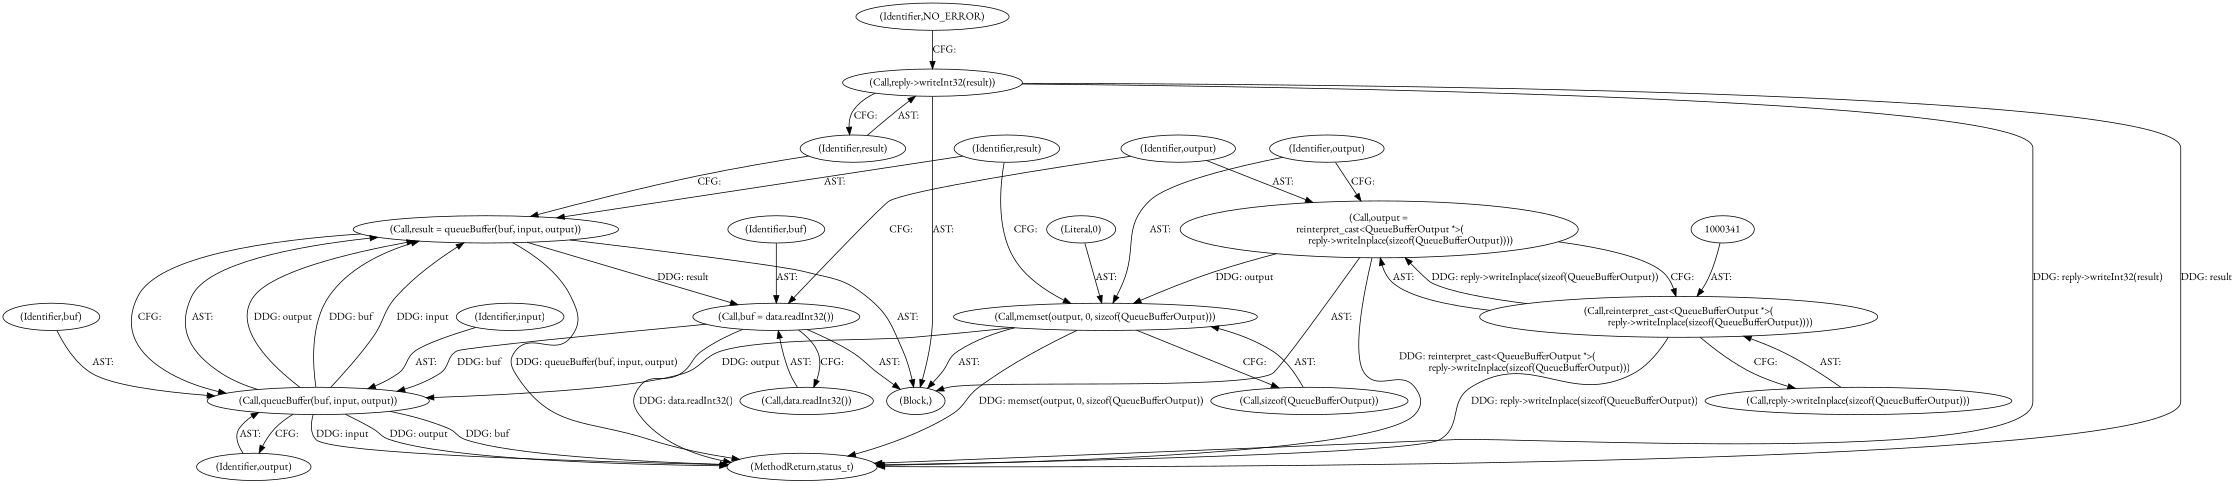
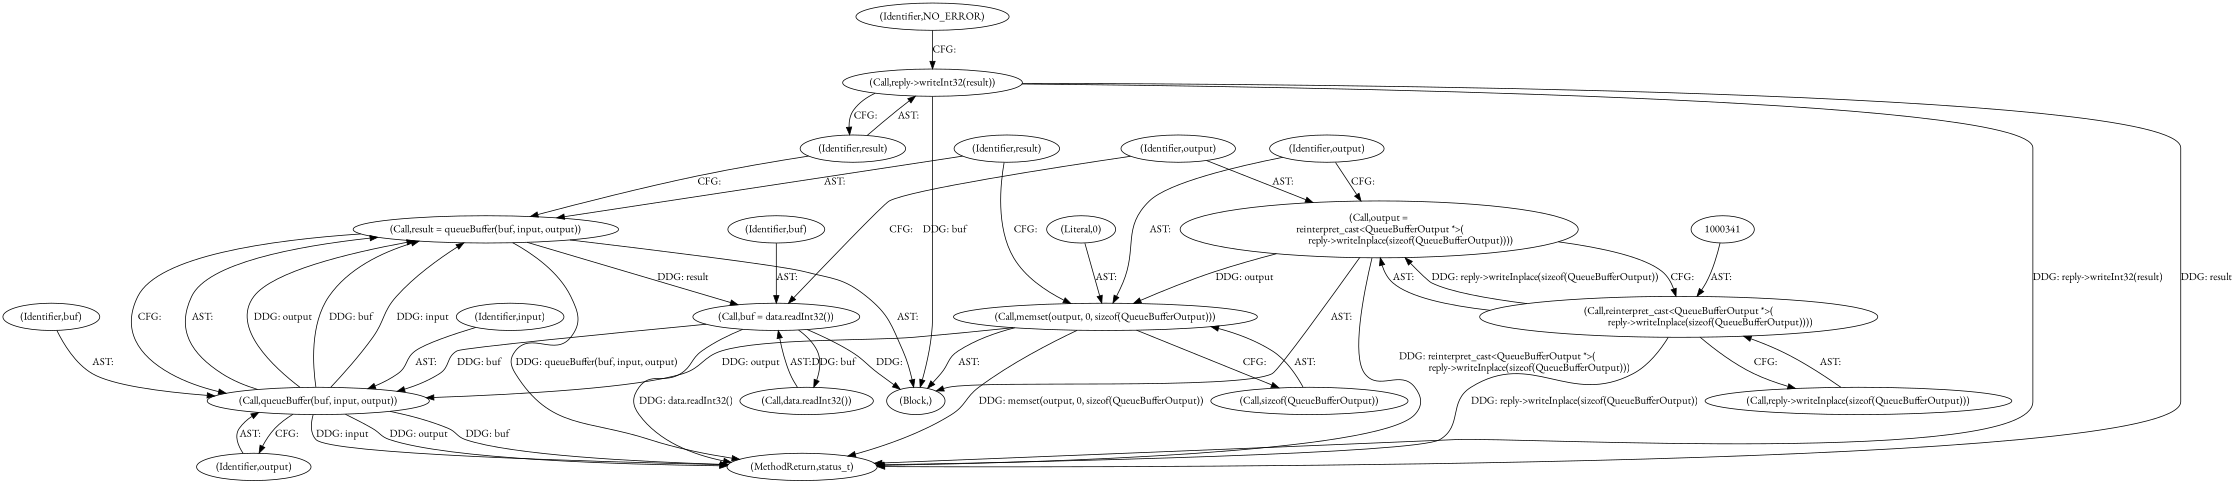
(945, 229) -> (945, 229)
(834, 362) -> (834, 362)
(891, 362) -> (891, 362)
